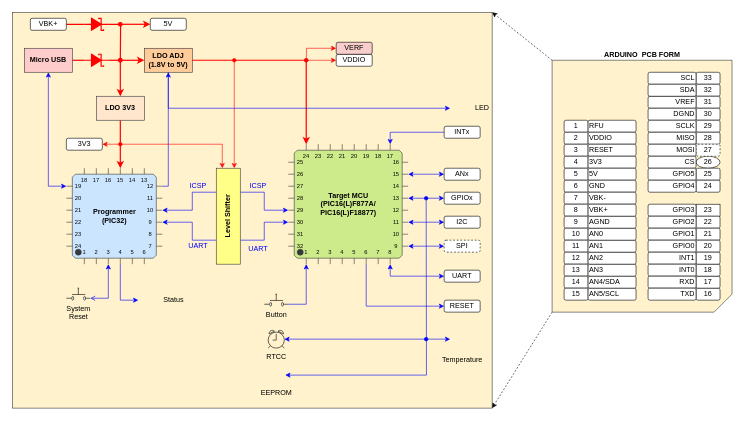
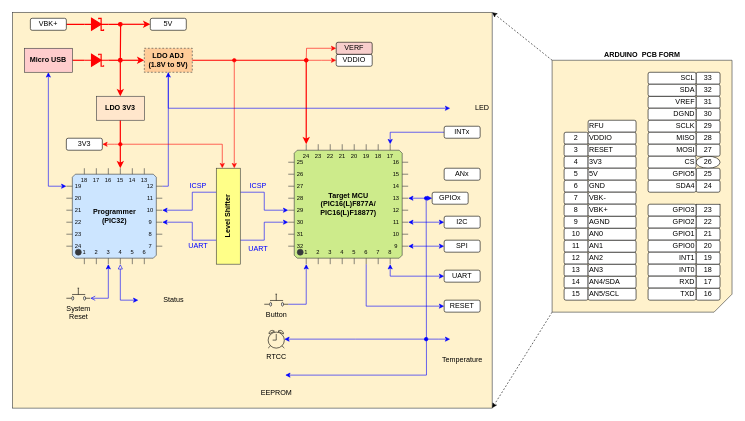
(168, 60) -> (168, 60)
(576, 126) -> none
(708, 150) -> (708, 150)
(438, 174) -> none
(685, 186) -> (687, 186)
(462, 198) -> (450, 198)
(462, 246) -> (462, 246)
(120, 268) -> (120, 270)
